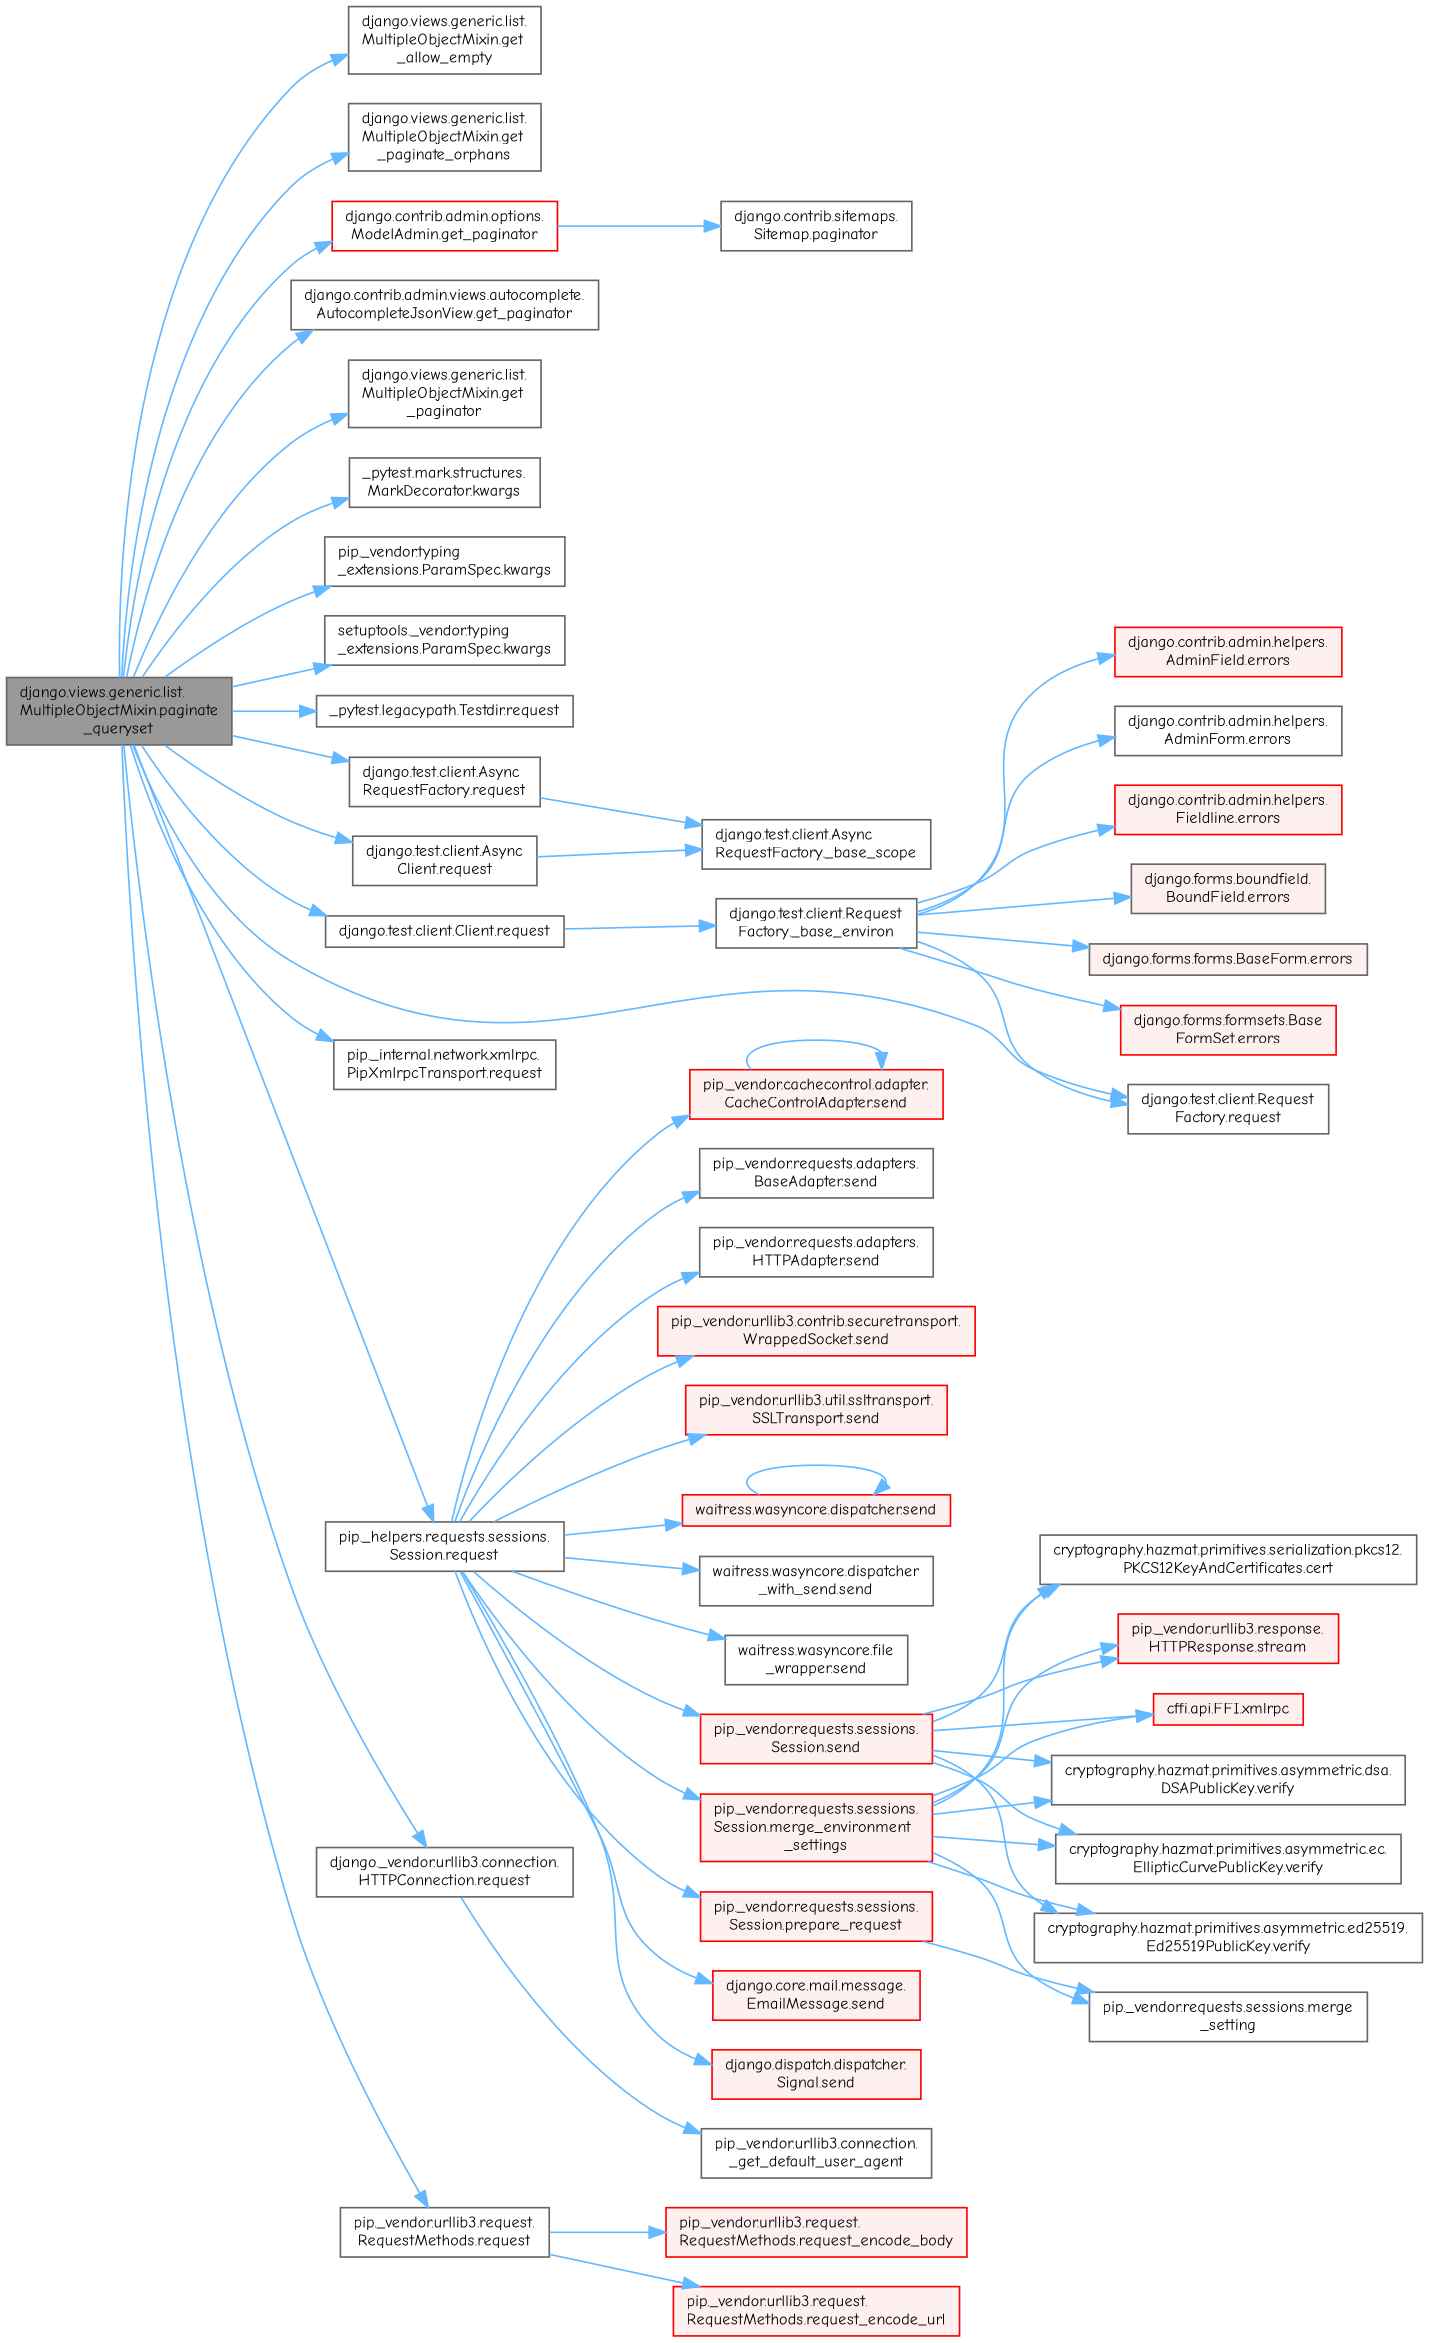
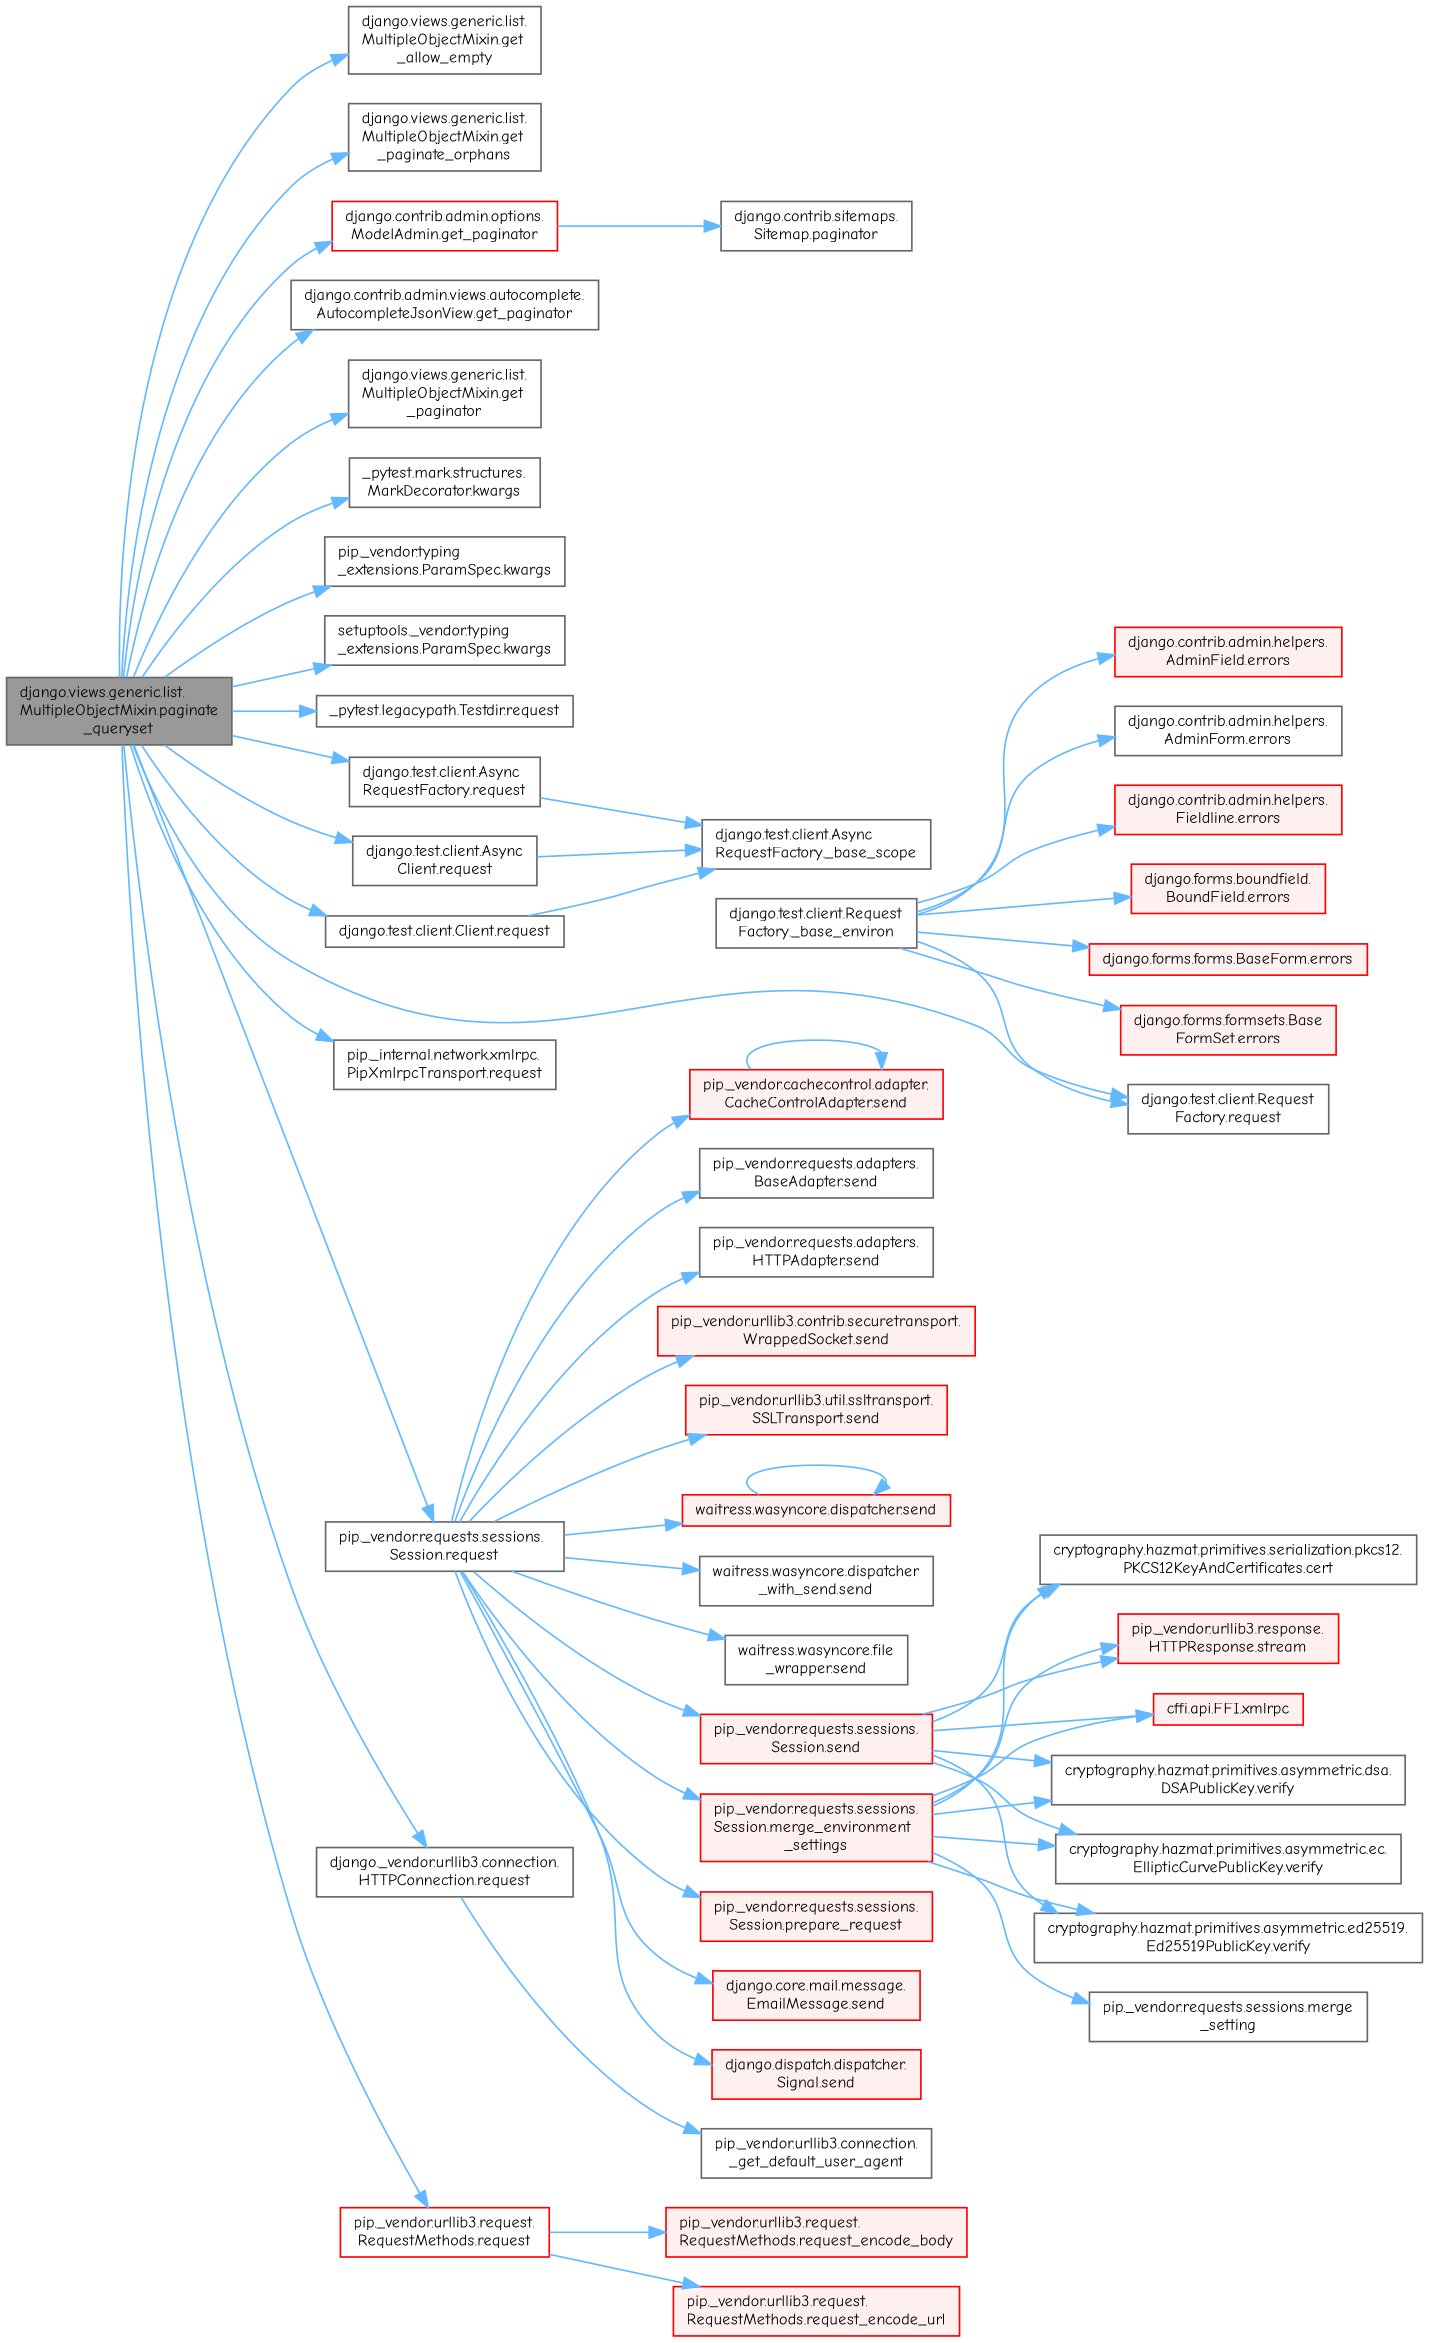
(1228, 889) -> (1228, 889)
(632, 927) -> (614, 896)
(1228, 960) -> (1228, 960)
(445, 1547) -> (445, 1547)
(1000, 1965) -> none
(445, 2232) -> (445, 2232)
